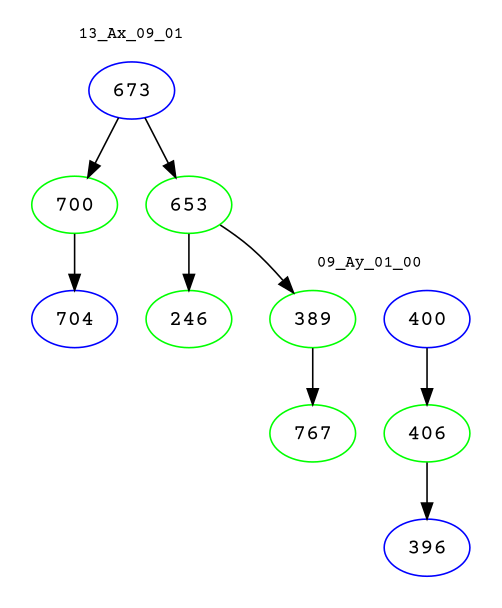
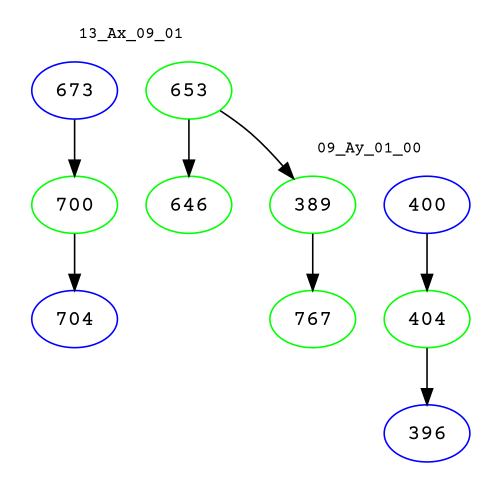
(157, 141) -> none
(189, 319) -> (189, 205)
(427, 433) -> (427, 319)
